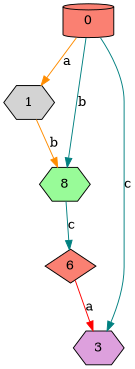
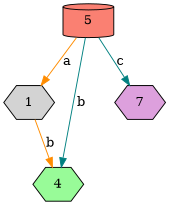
(88, 21) -> (88, 21)
(65, 184) -> (58, 184)
(71, 266) -> none
(99, 348) -> (140, 102)
